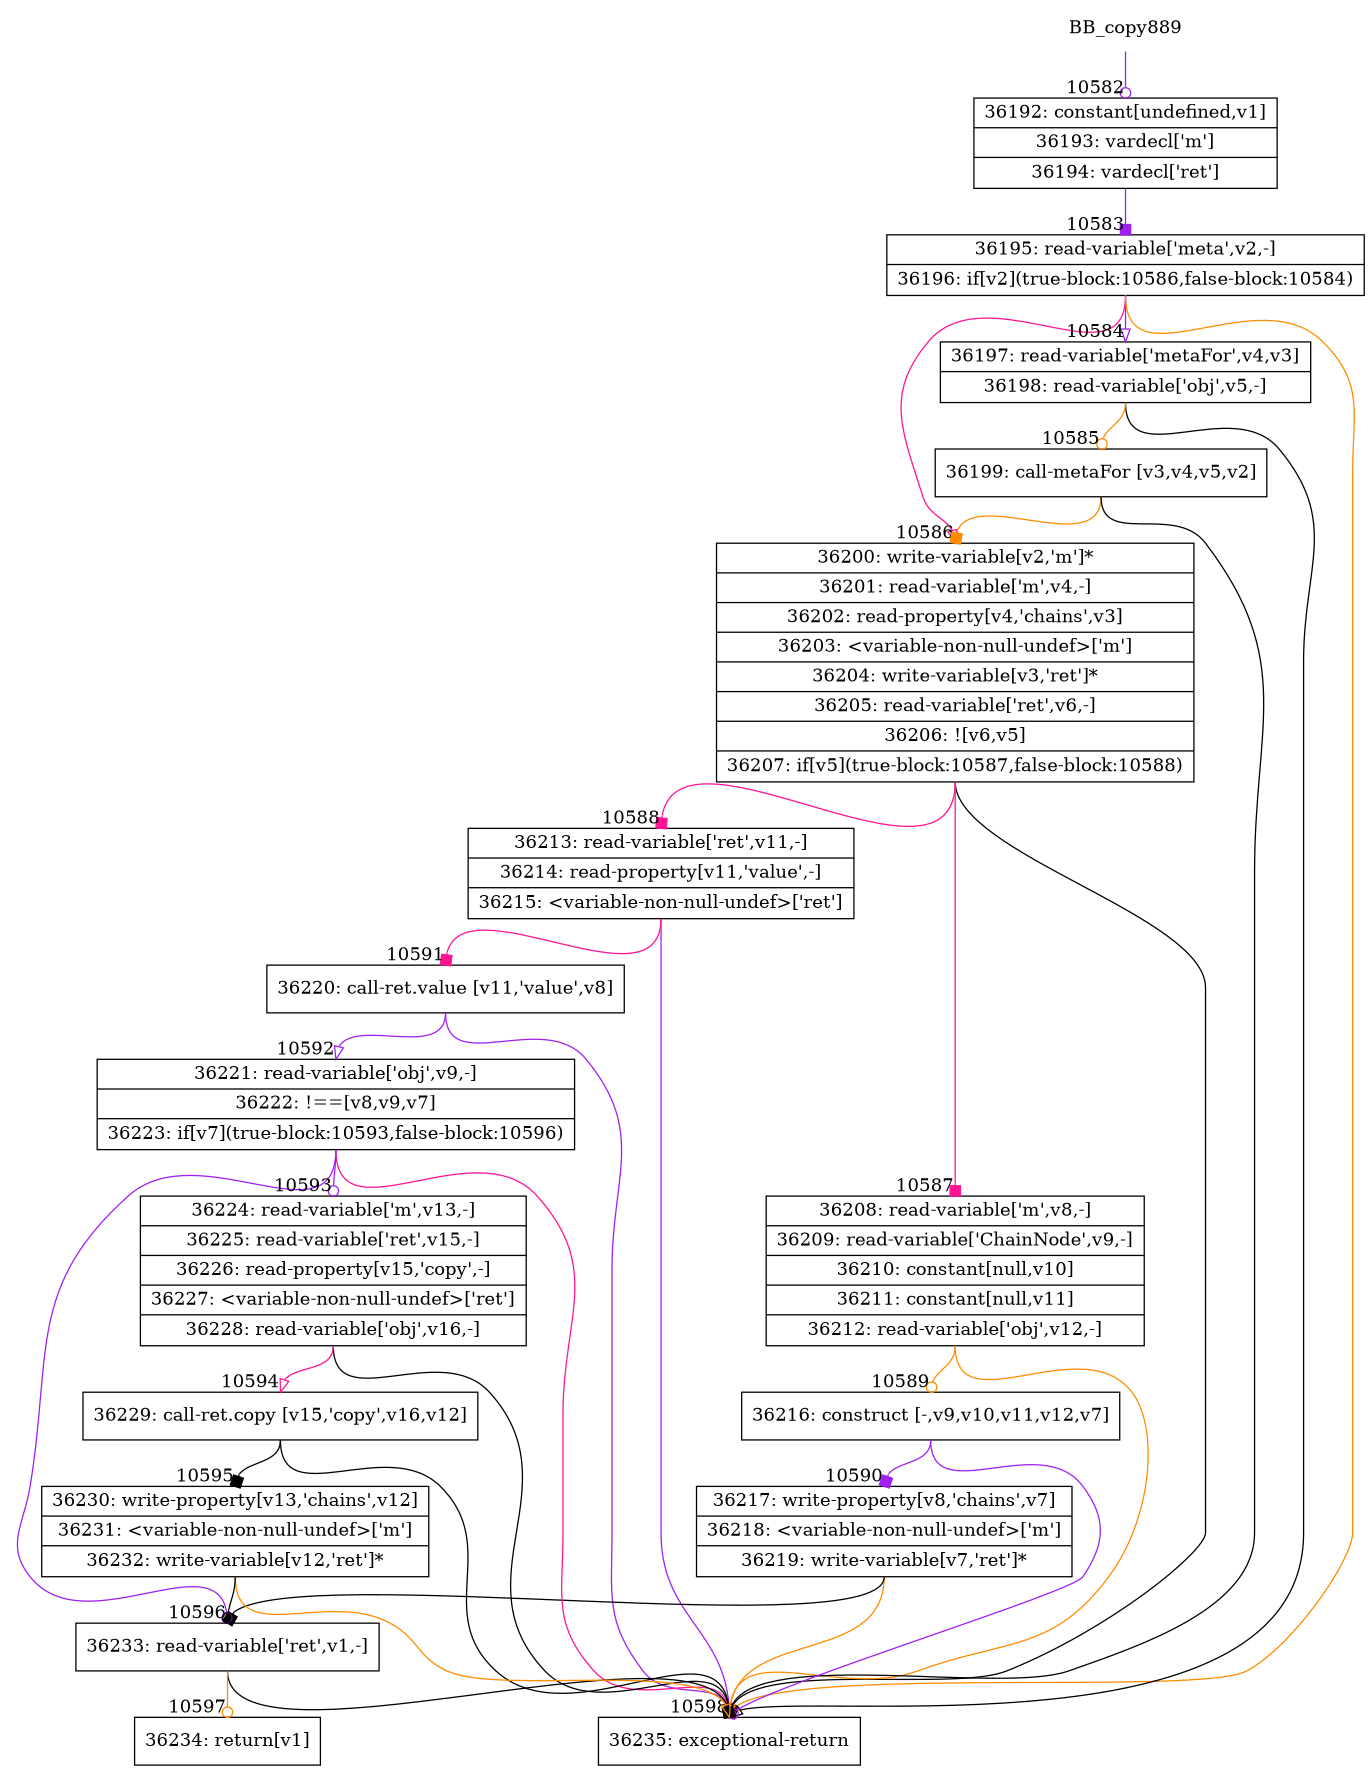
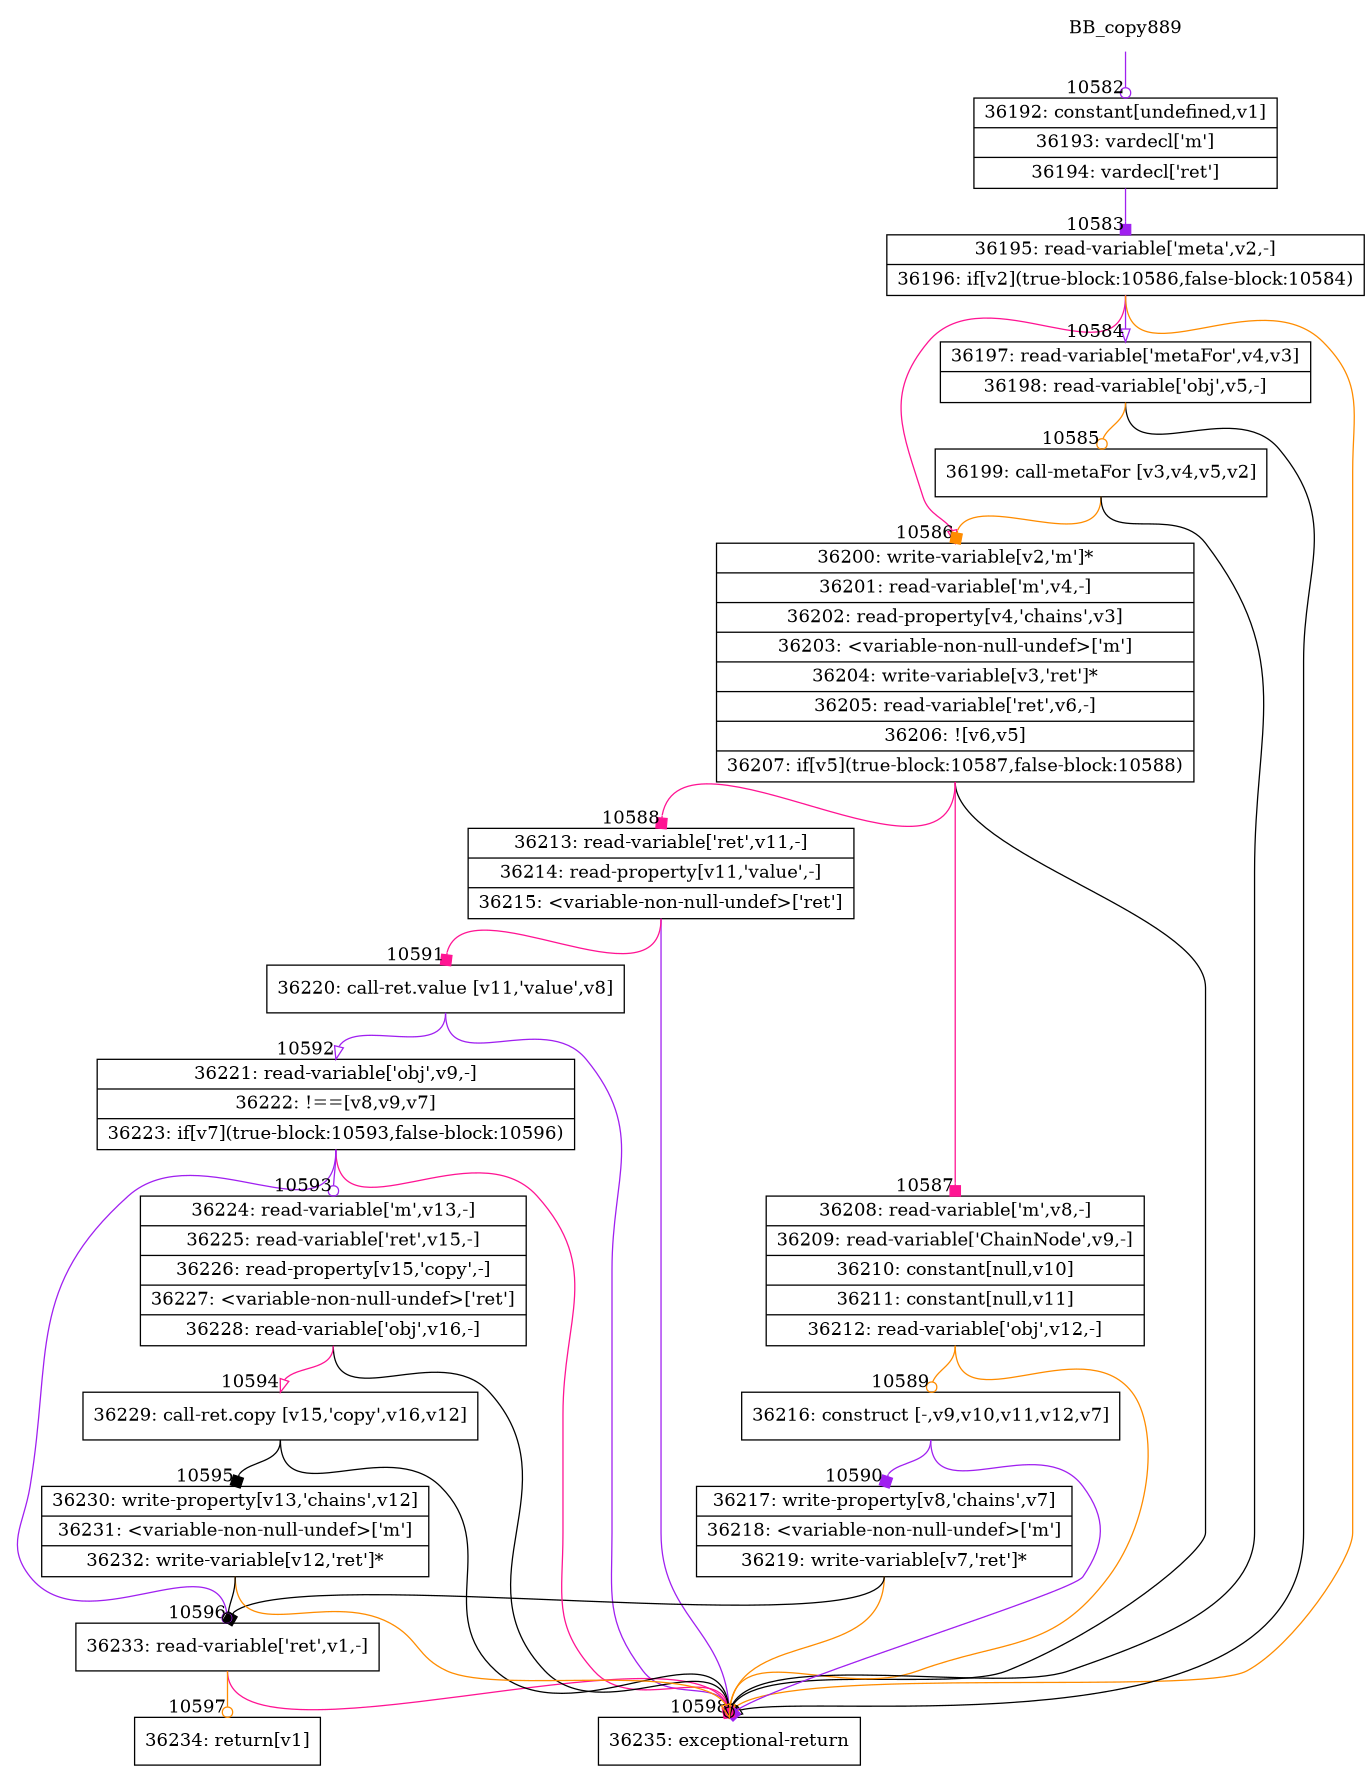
(1040, 1597) -> (1040, 1597)
(472, 1695) -> (472, 1695)
